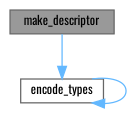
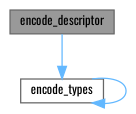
(62, 22) -> (62, 22)
